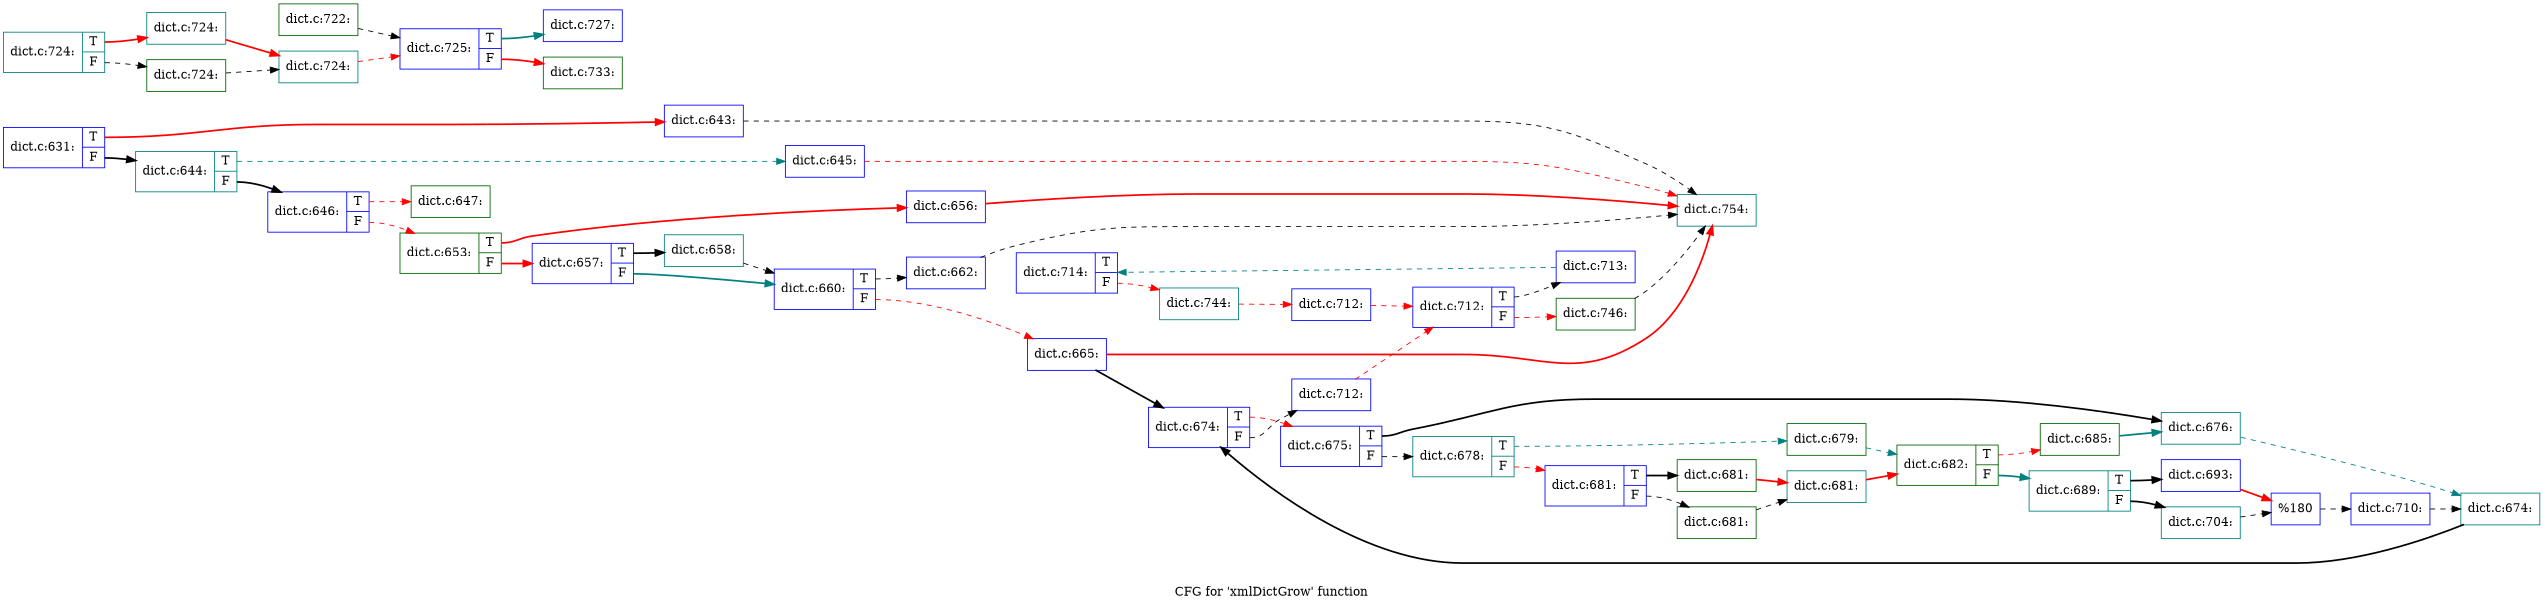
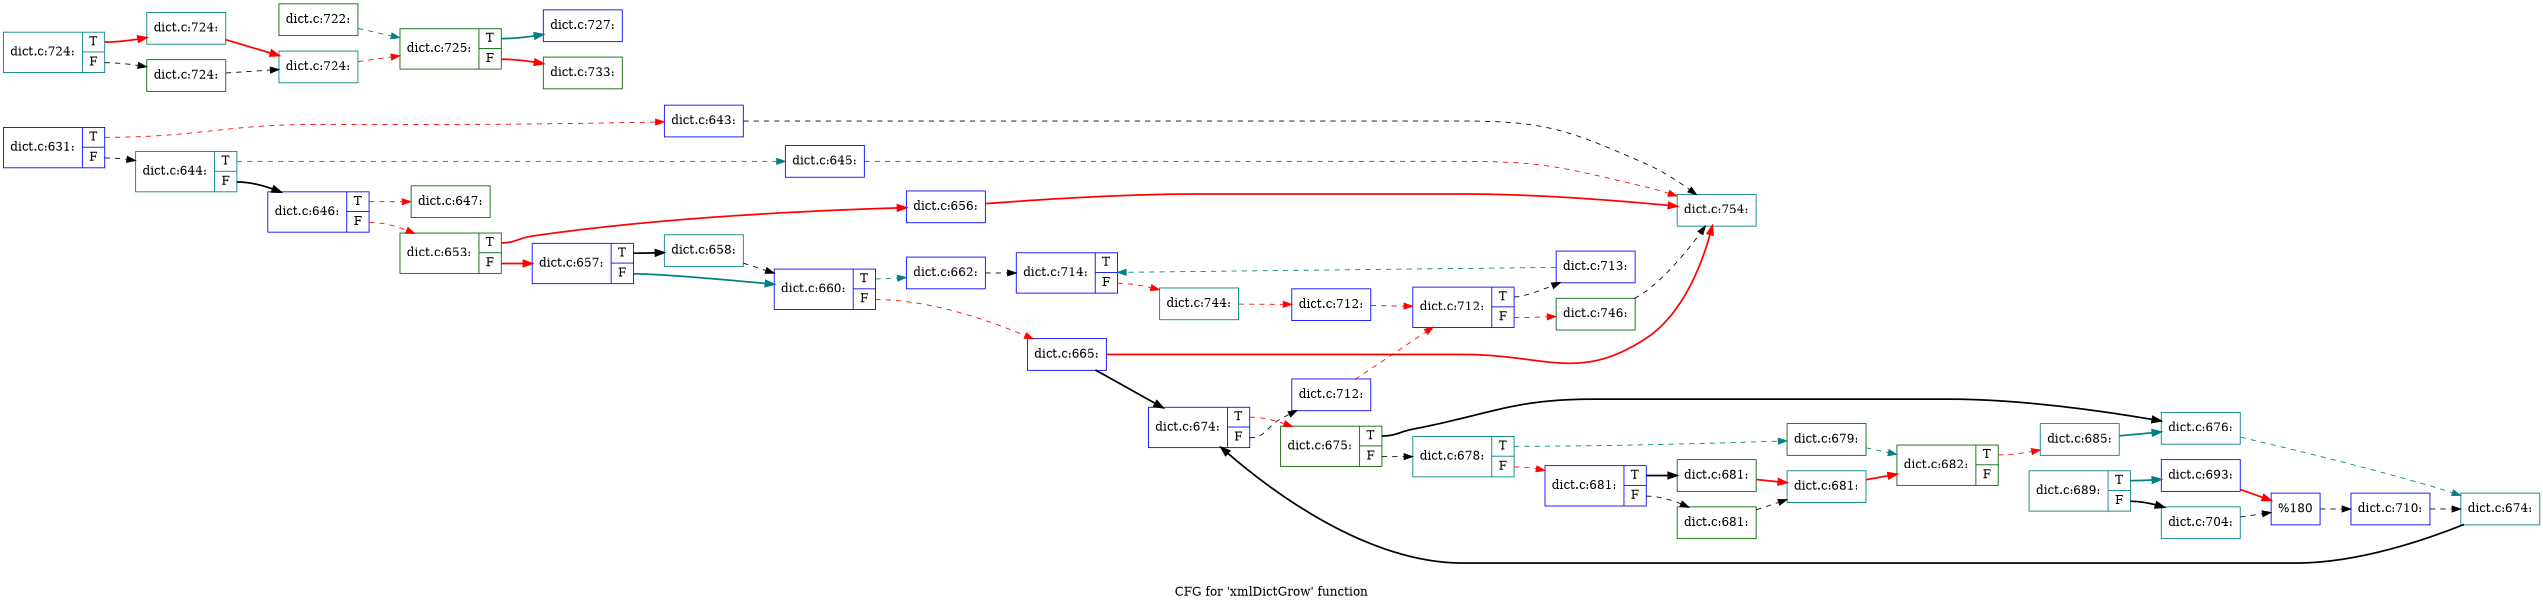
(375, 32) -> (375, 32)
(451, 49) -> (451, 49)
(380, 124) -> (380, 124)
(116, 158) -> (116, 158)
(1323, 227) -> (996, 273)
(886, 279) -> (886, 279)
(2080, 439) -> (2080, 439)
(1331, 446) -> (1331, 446)
(2009, 476) -> none
(2141, 480) -> (2141, 480)
